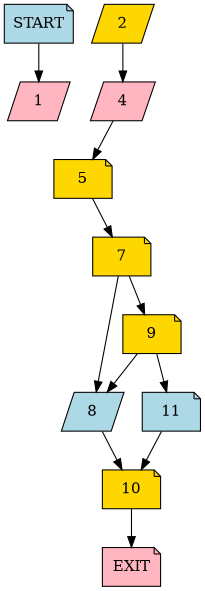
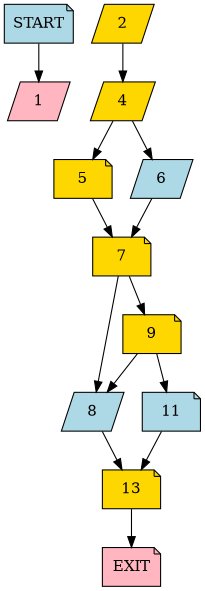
(123, 101) -> (123, 101)
none -> (162, 179)
(131, 489) -> (131, 489)
